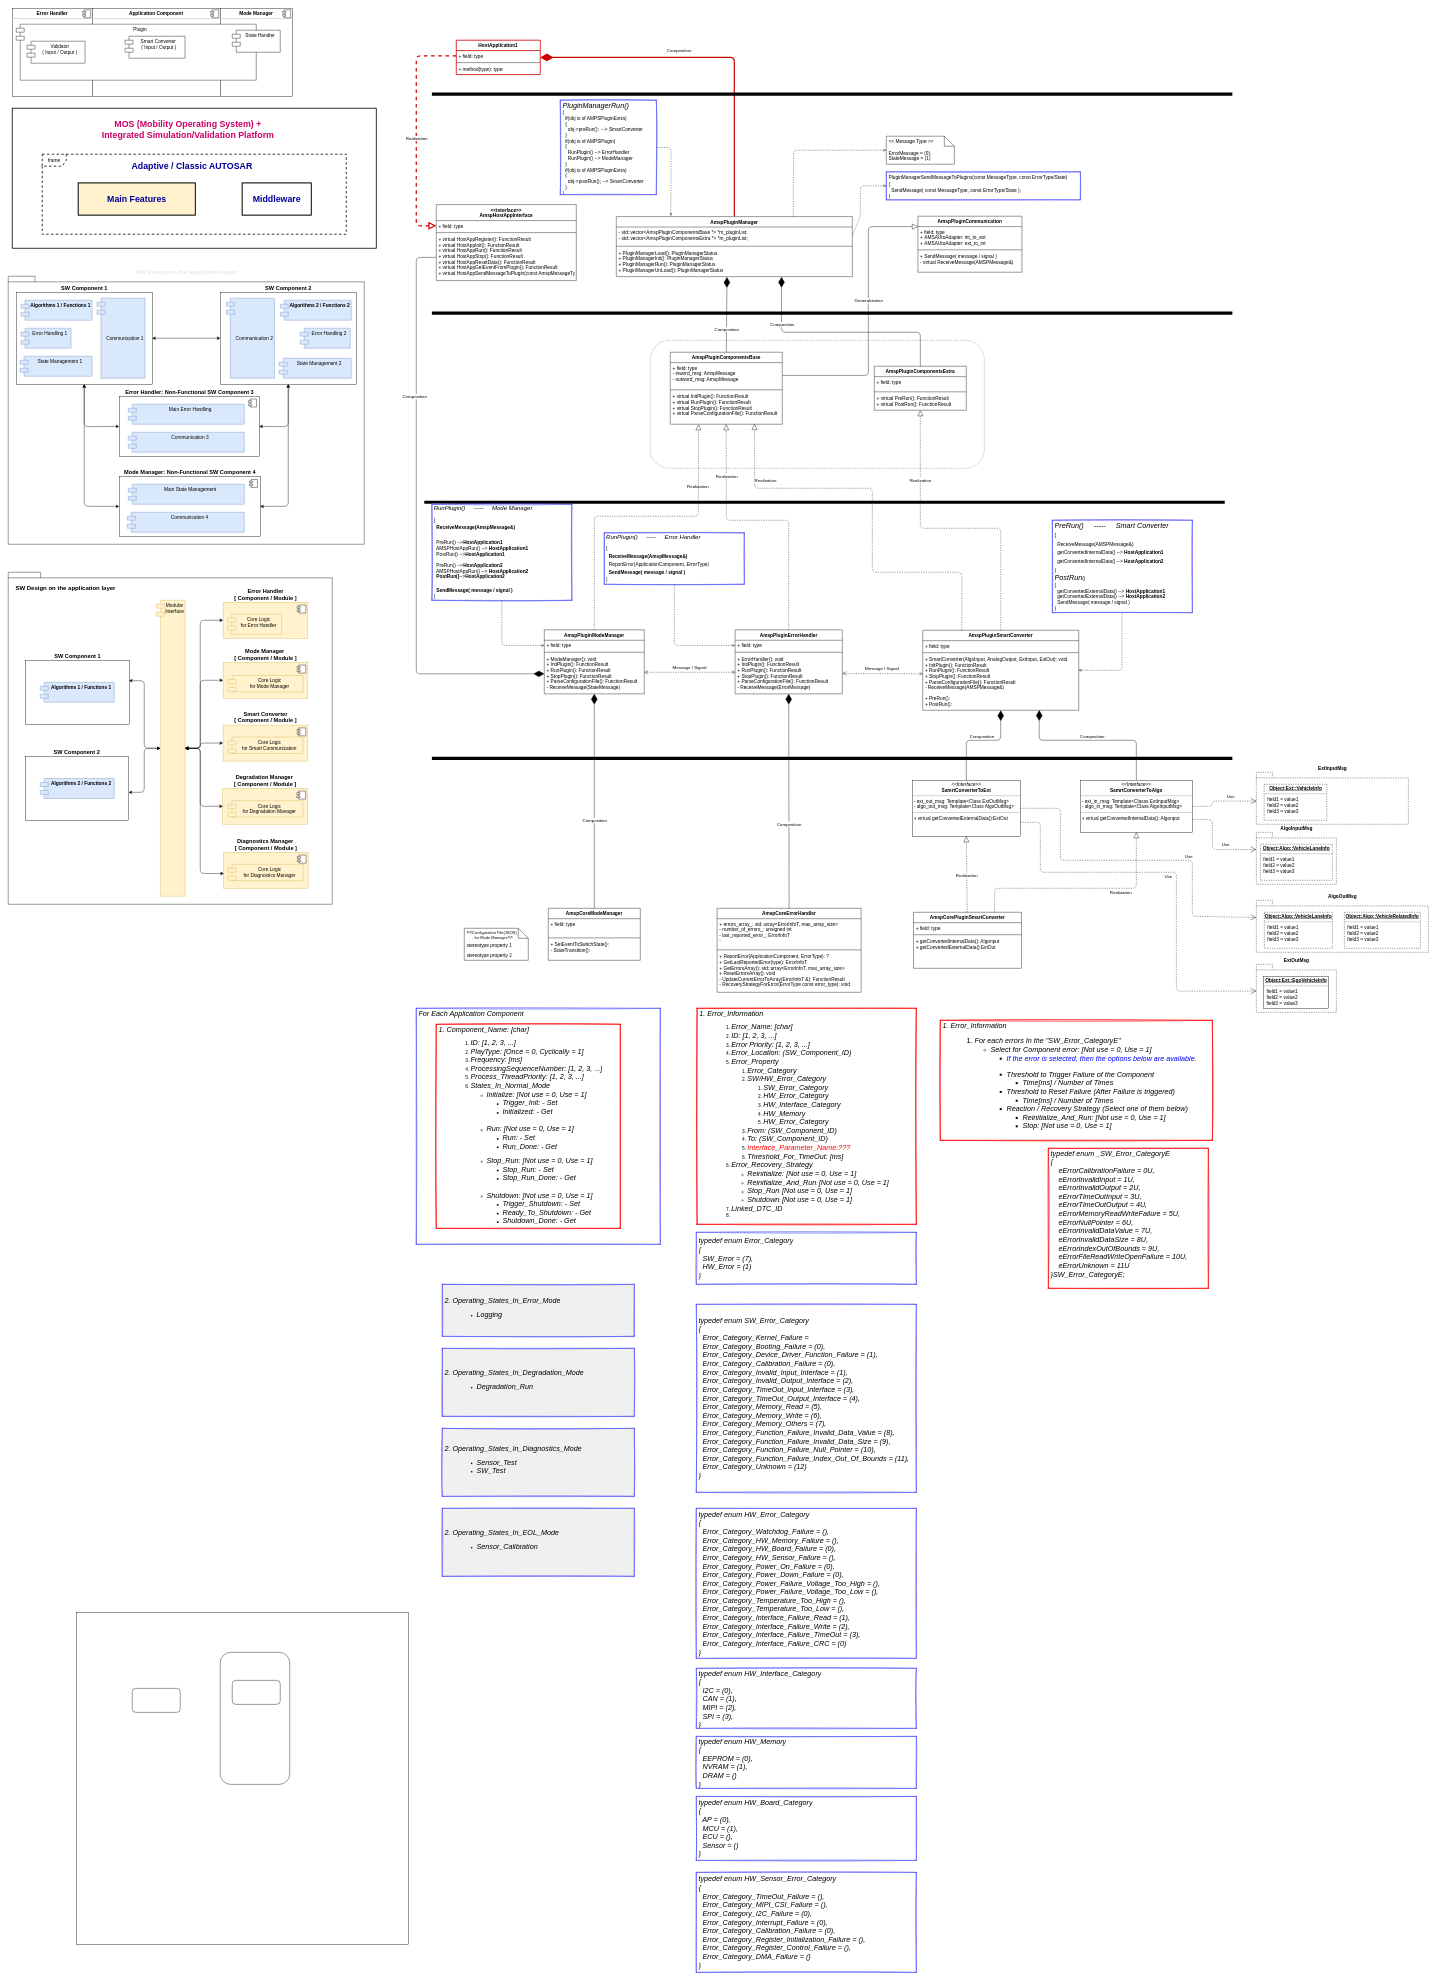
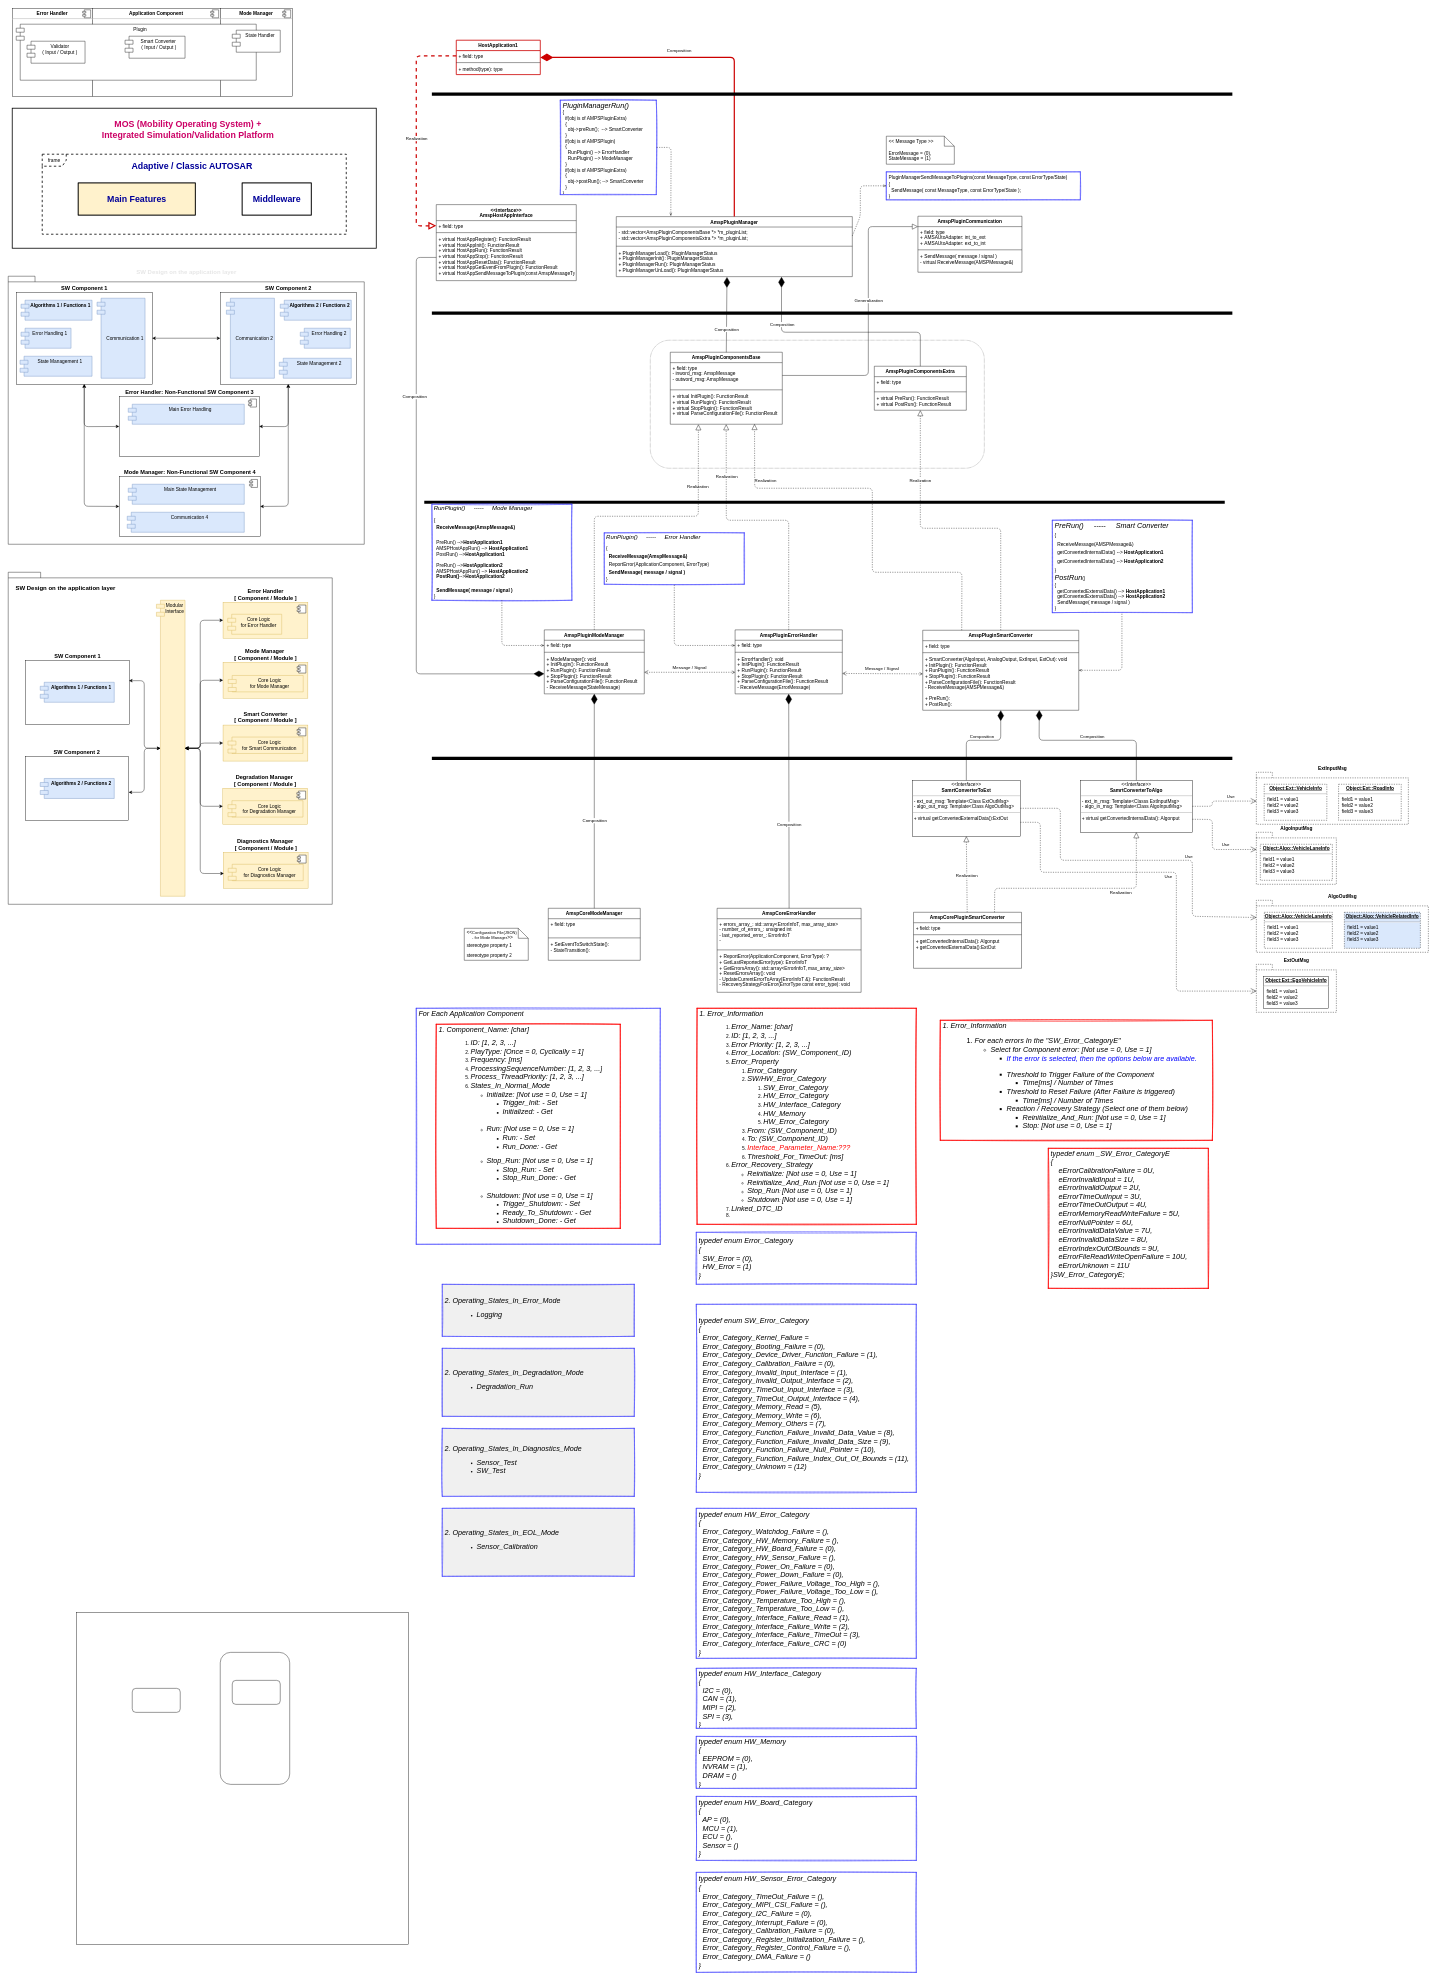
(805, 150) -> none
(186, 442) -> none
none -> (1370, 802)
(1382, 930) -> (1382, 930)
(734, 1258) -> (734, 1258)
